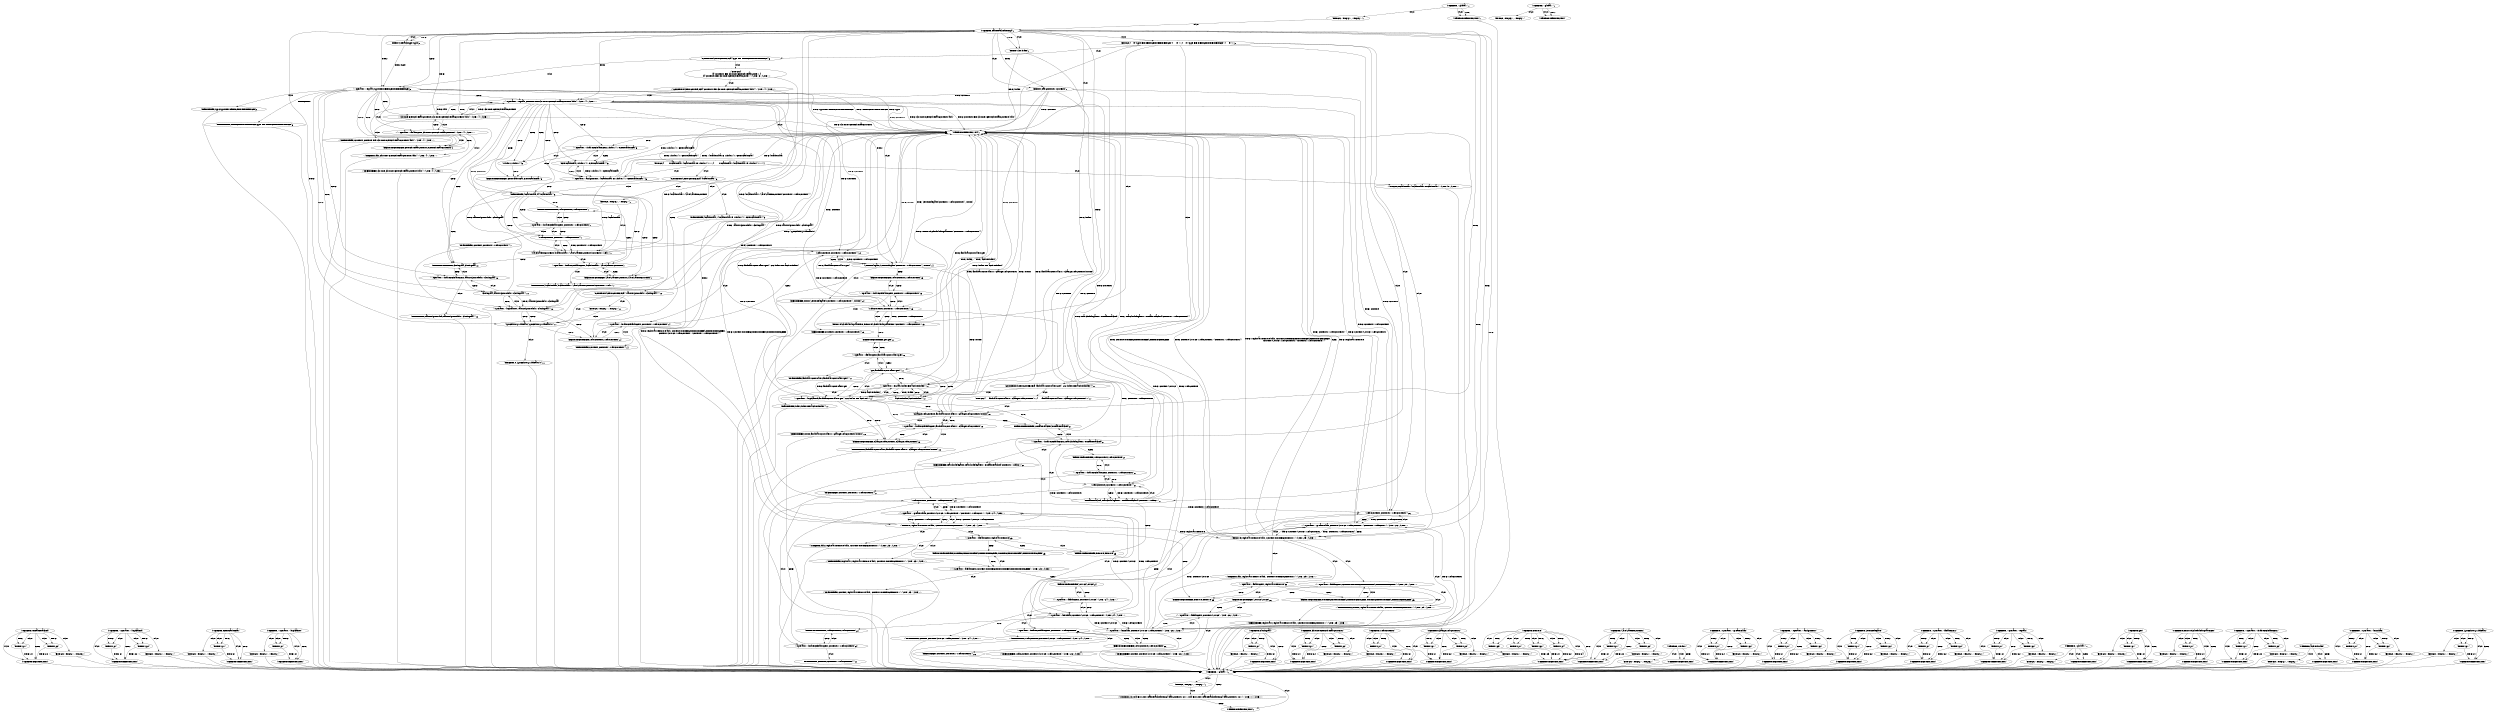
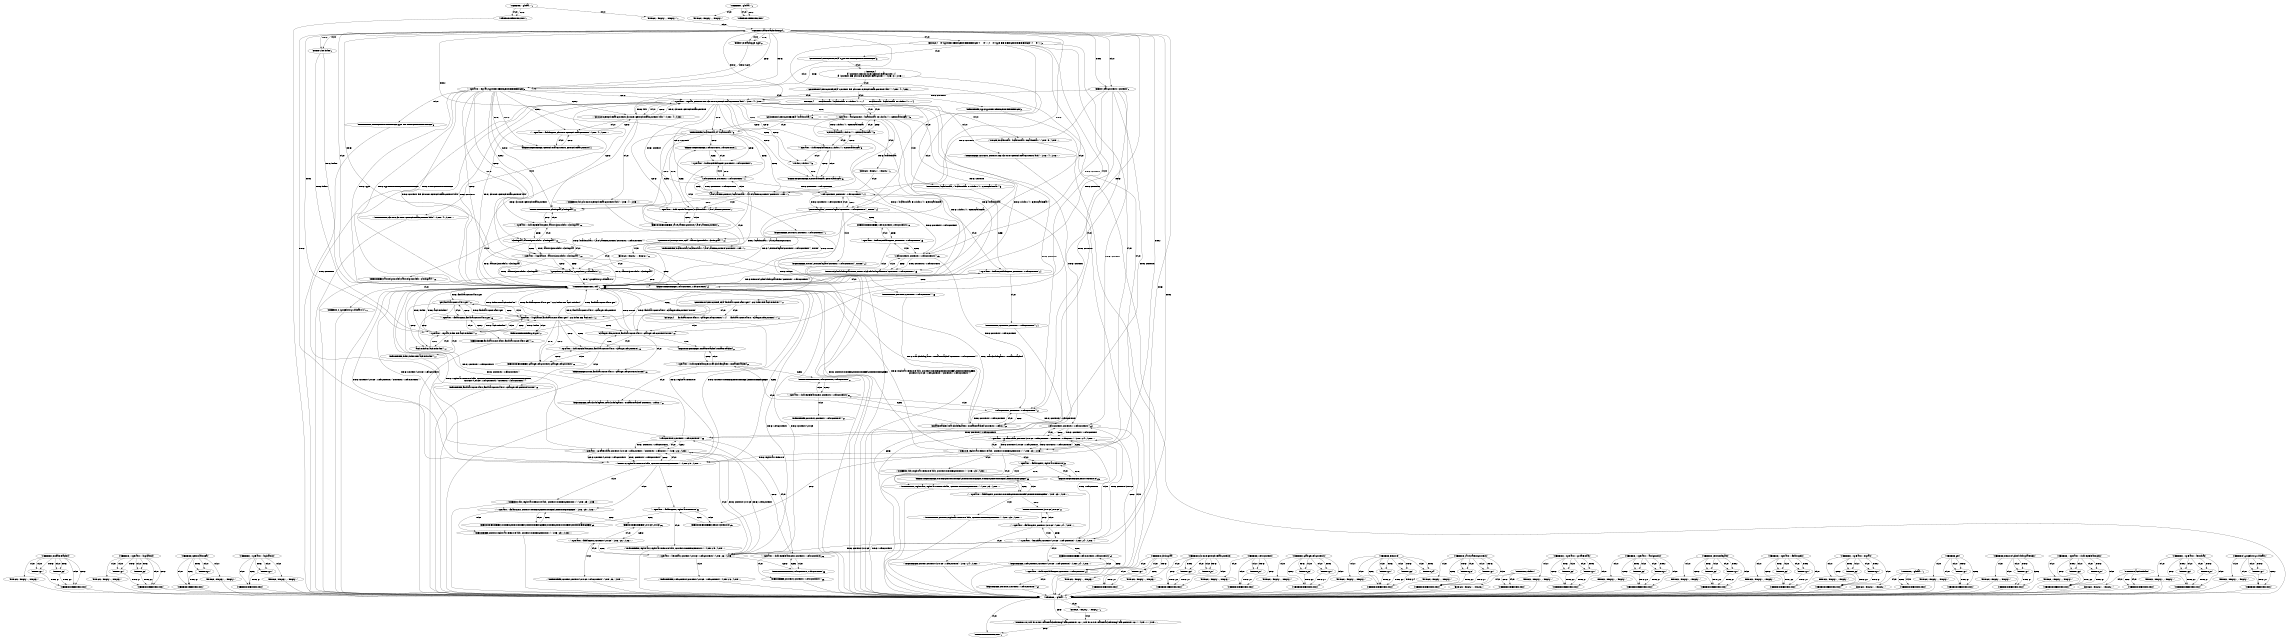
(305, 102) -> (436, 102)
(780, 134) -> (821, 164)
(895, 378) -> none
(1494, 646) -> none
